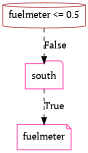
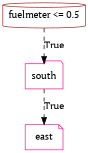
(55, 46) -> (54, 46)
(44, 137) -> (44, 137)
